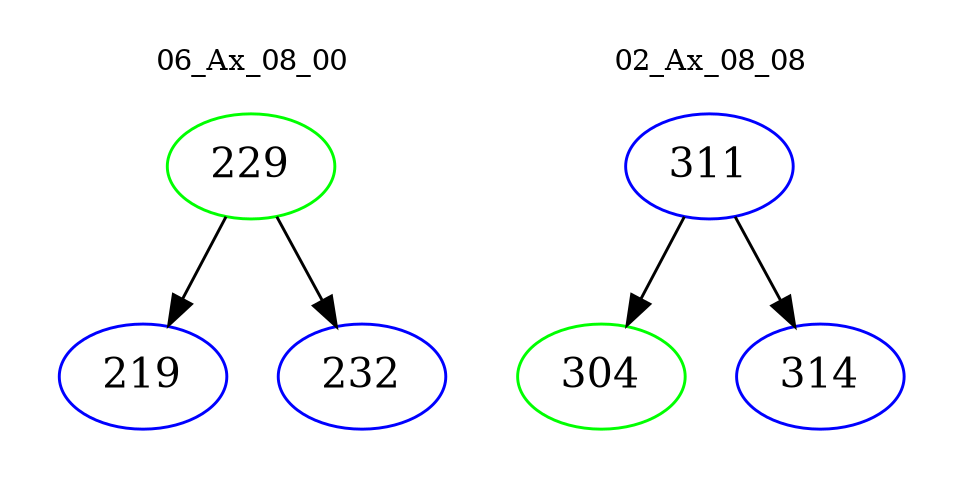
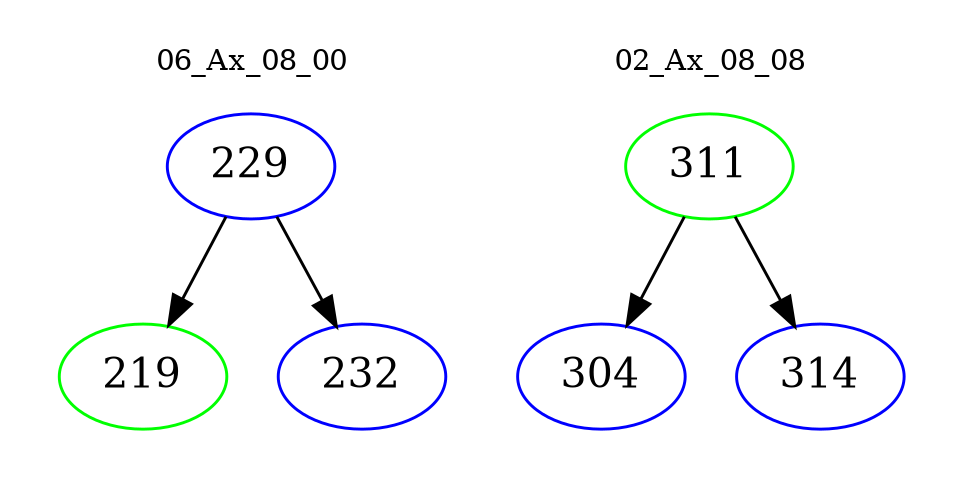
(251, 166) -> (251, 166)
(709, 166) -> (709, 166)
(143, 377) -> (143, 377)
(601, 377) -> (601, 377)
